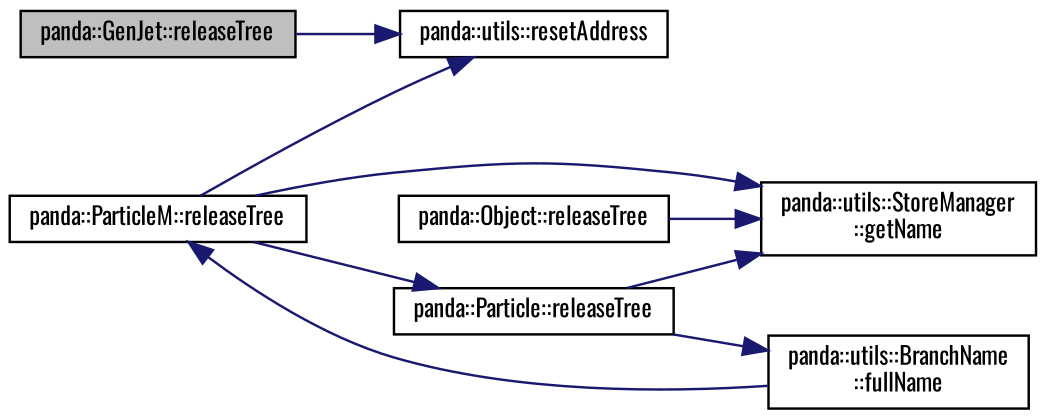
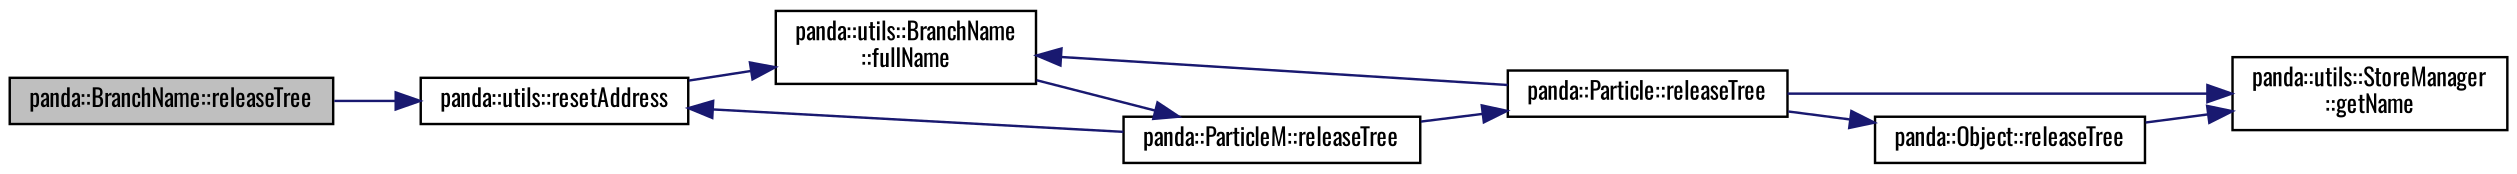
(158, 34) -> (171, 101)
none -> (720, 76)
none -> (1819, 115)
(495, 165) -> none
